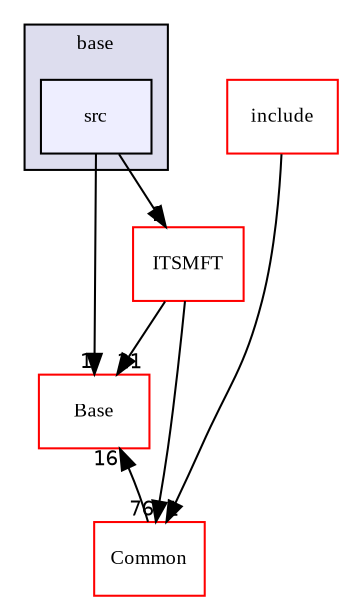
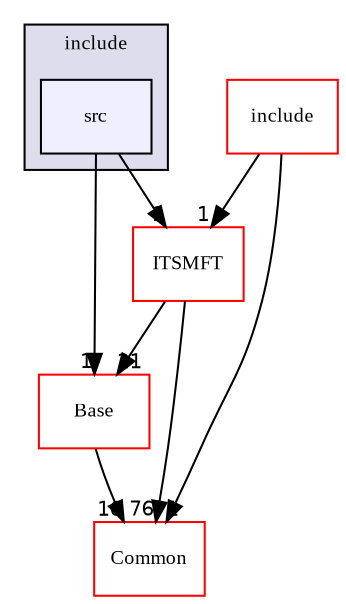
(96, 44) -> (96, 44)
none -> (241, 182)
(139, 494) -> (105, 476)
